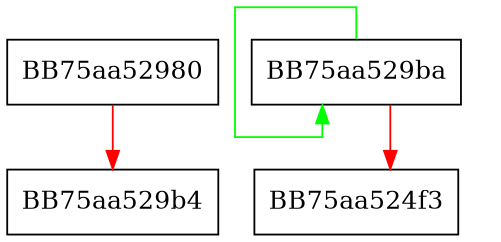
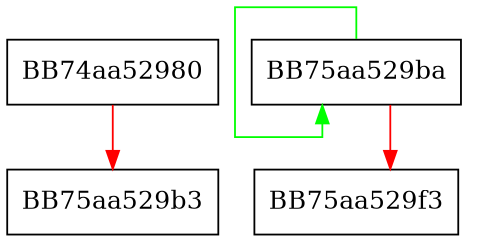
(113, 72) -> (113, 72)
(113, 202) -> (113, 202)
(356, 202) -> (356, 202)
